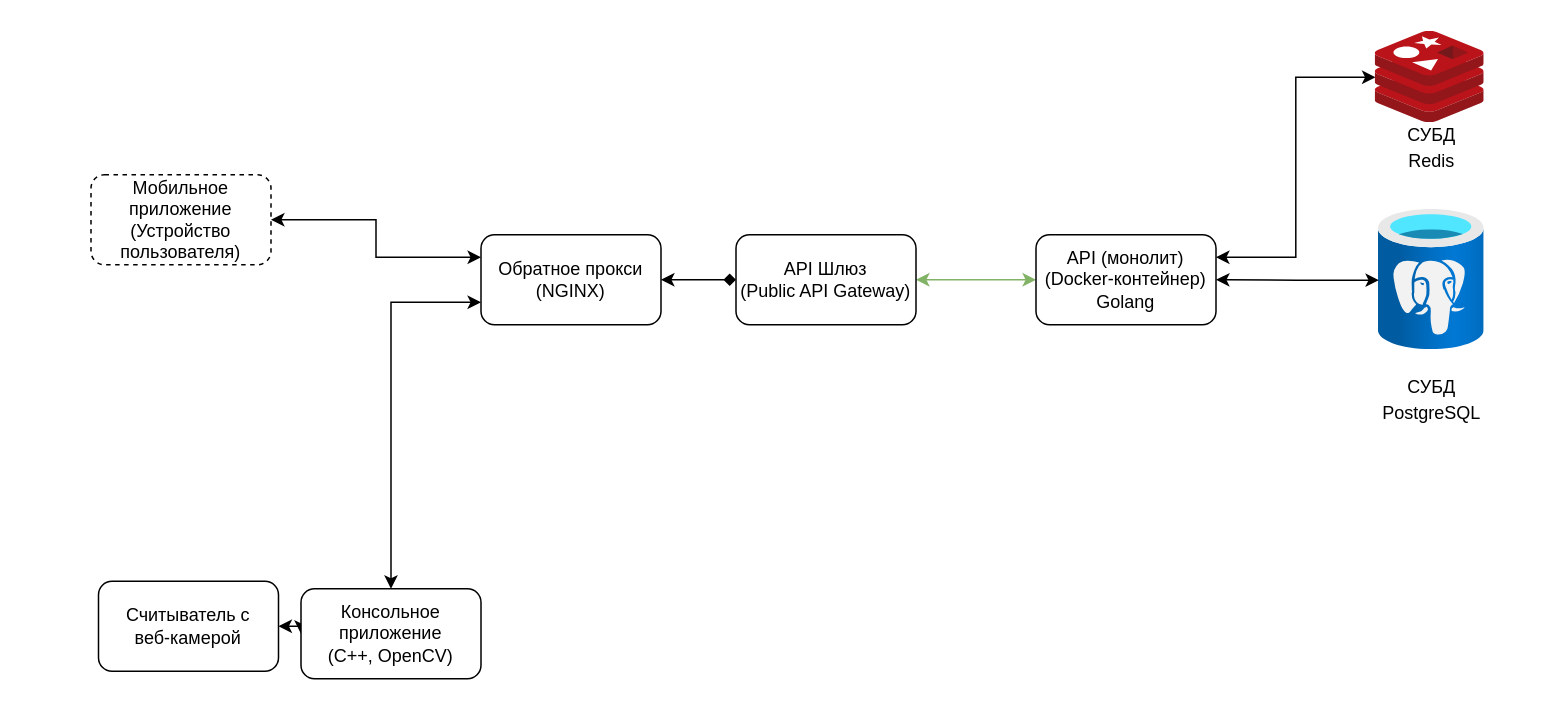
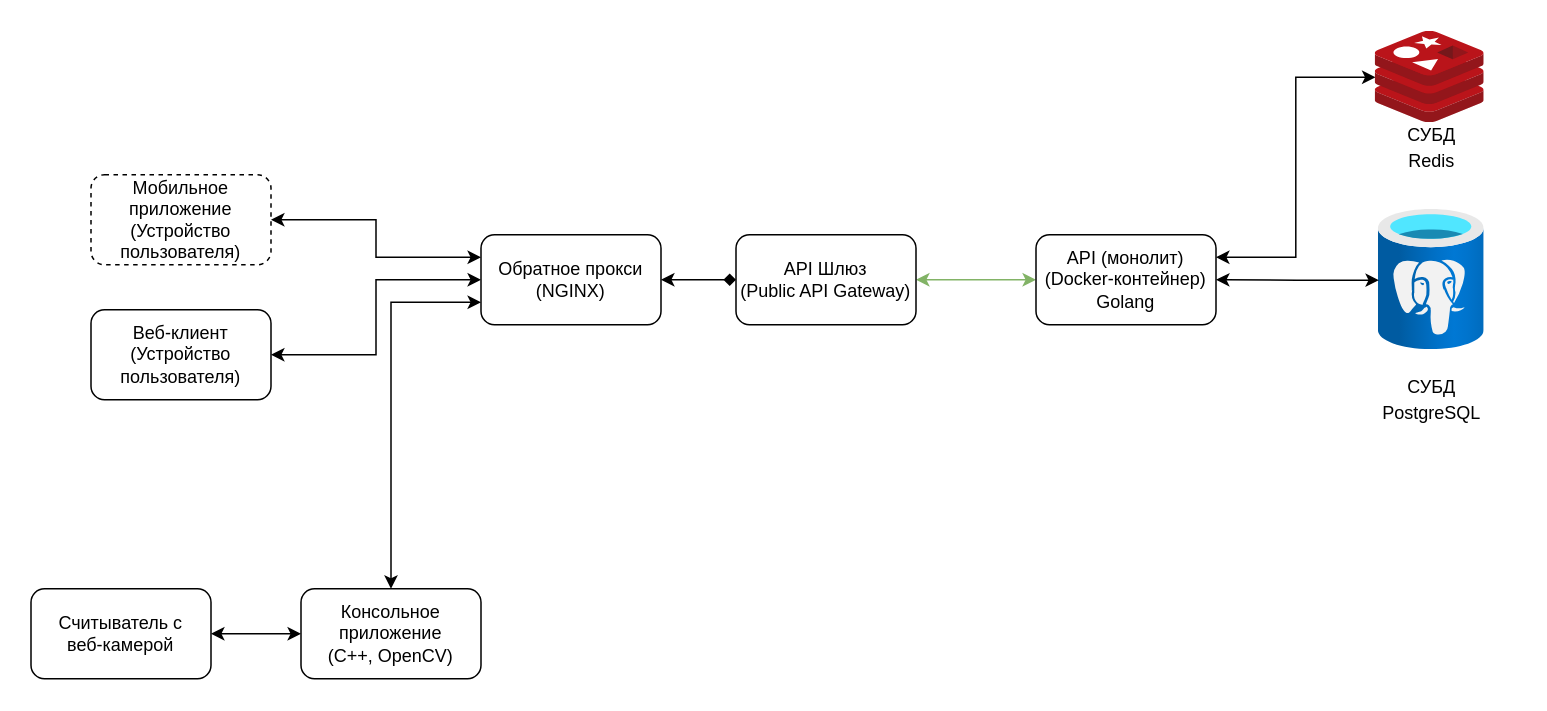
none -> (376, 318)
none -> (181, 355)
(188, 626) -> (121, 634)
